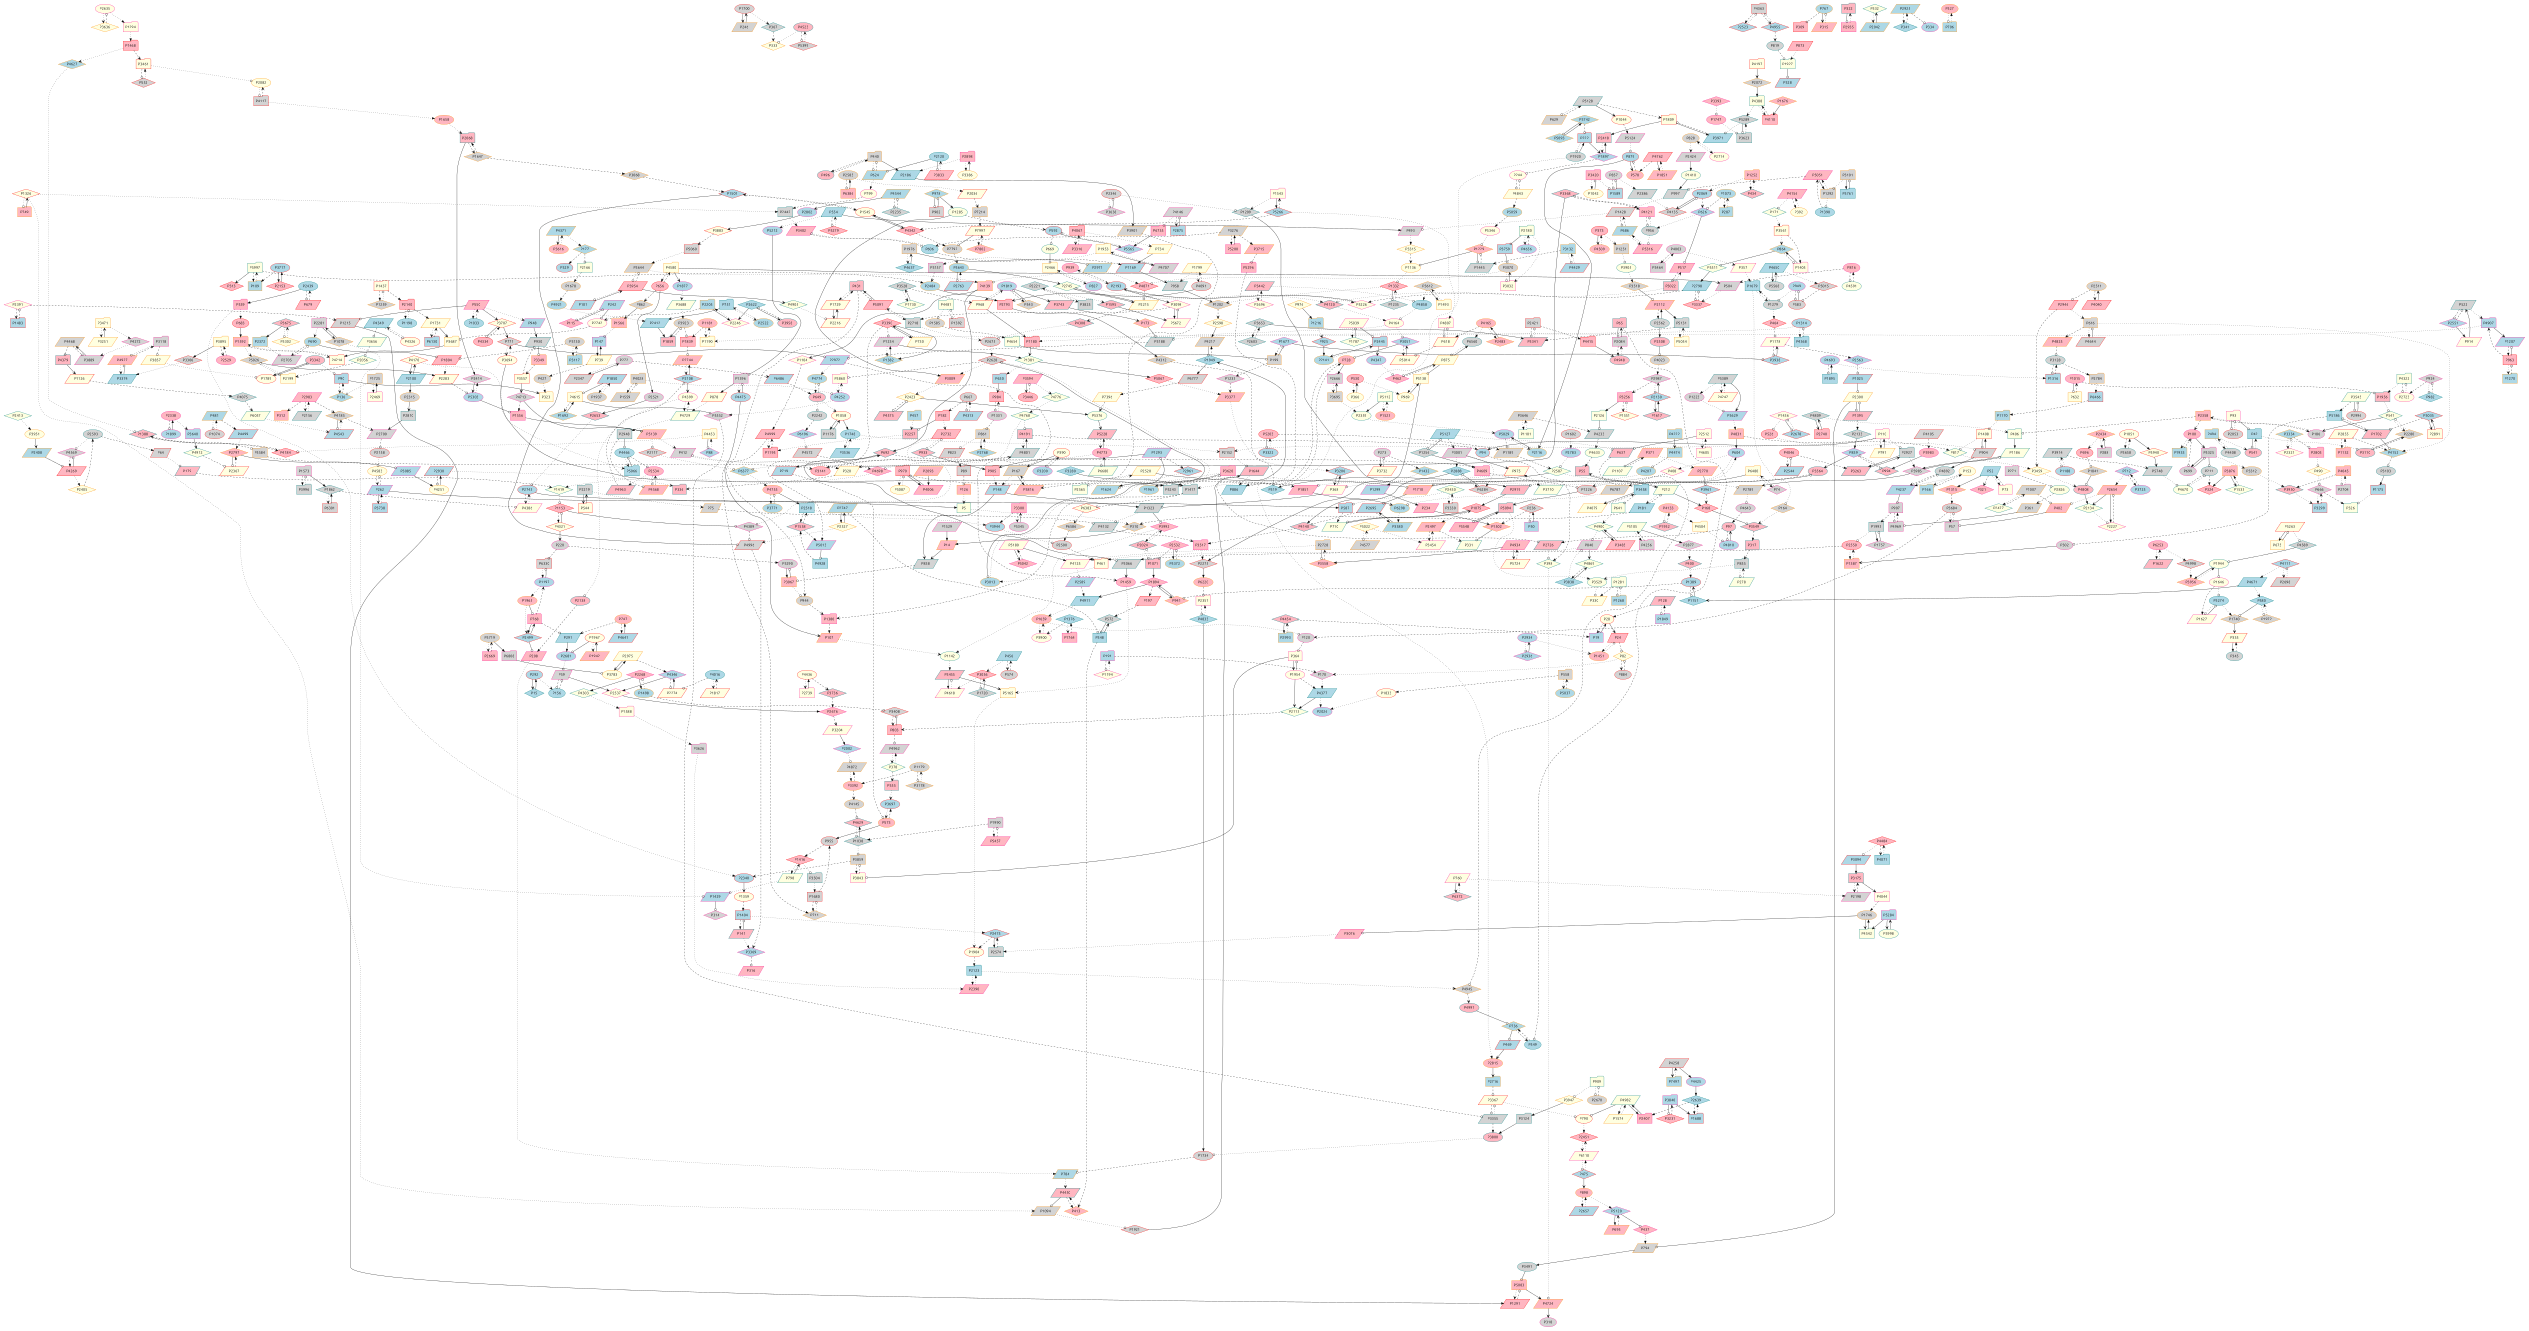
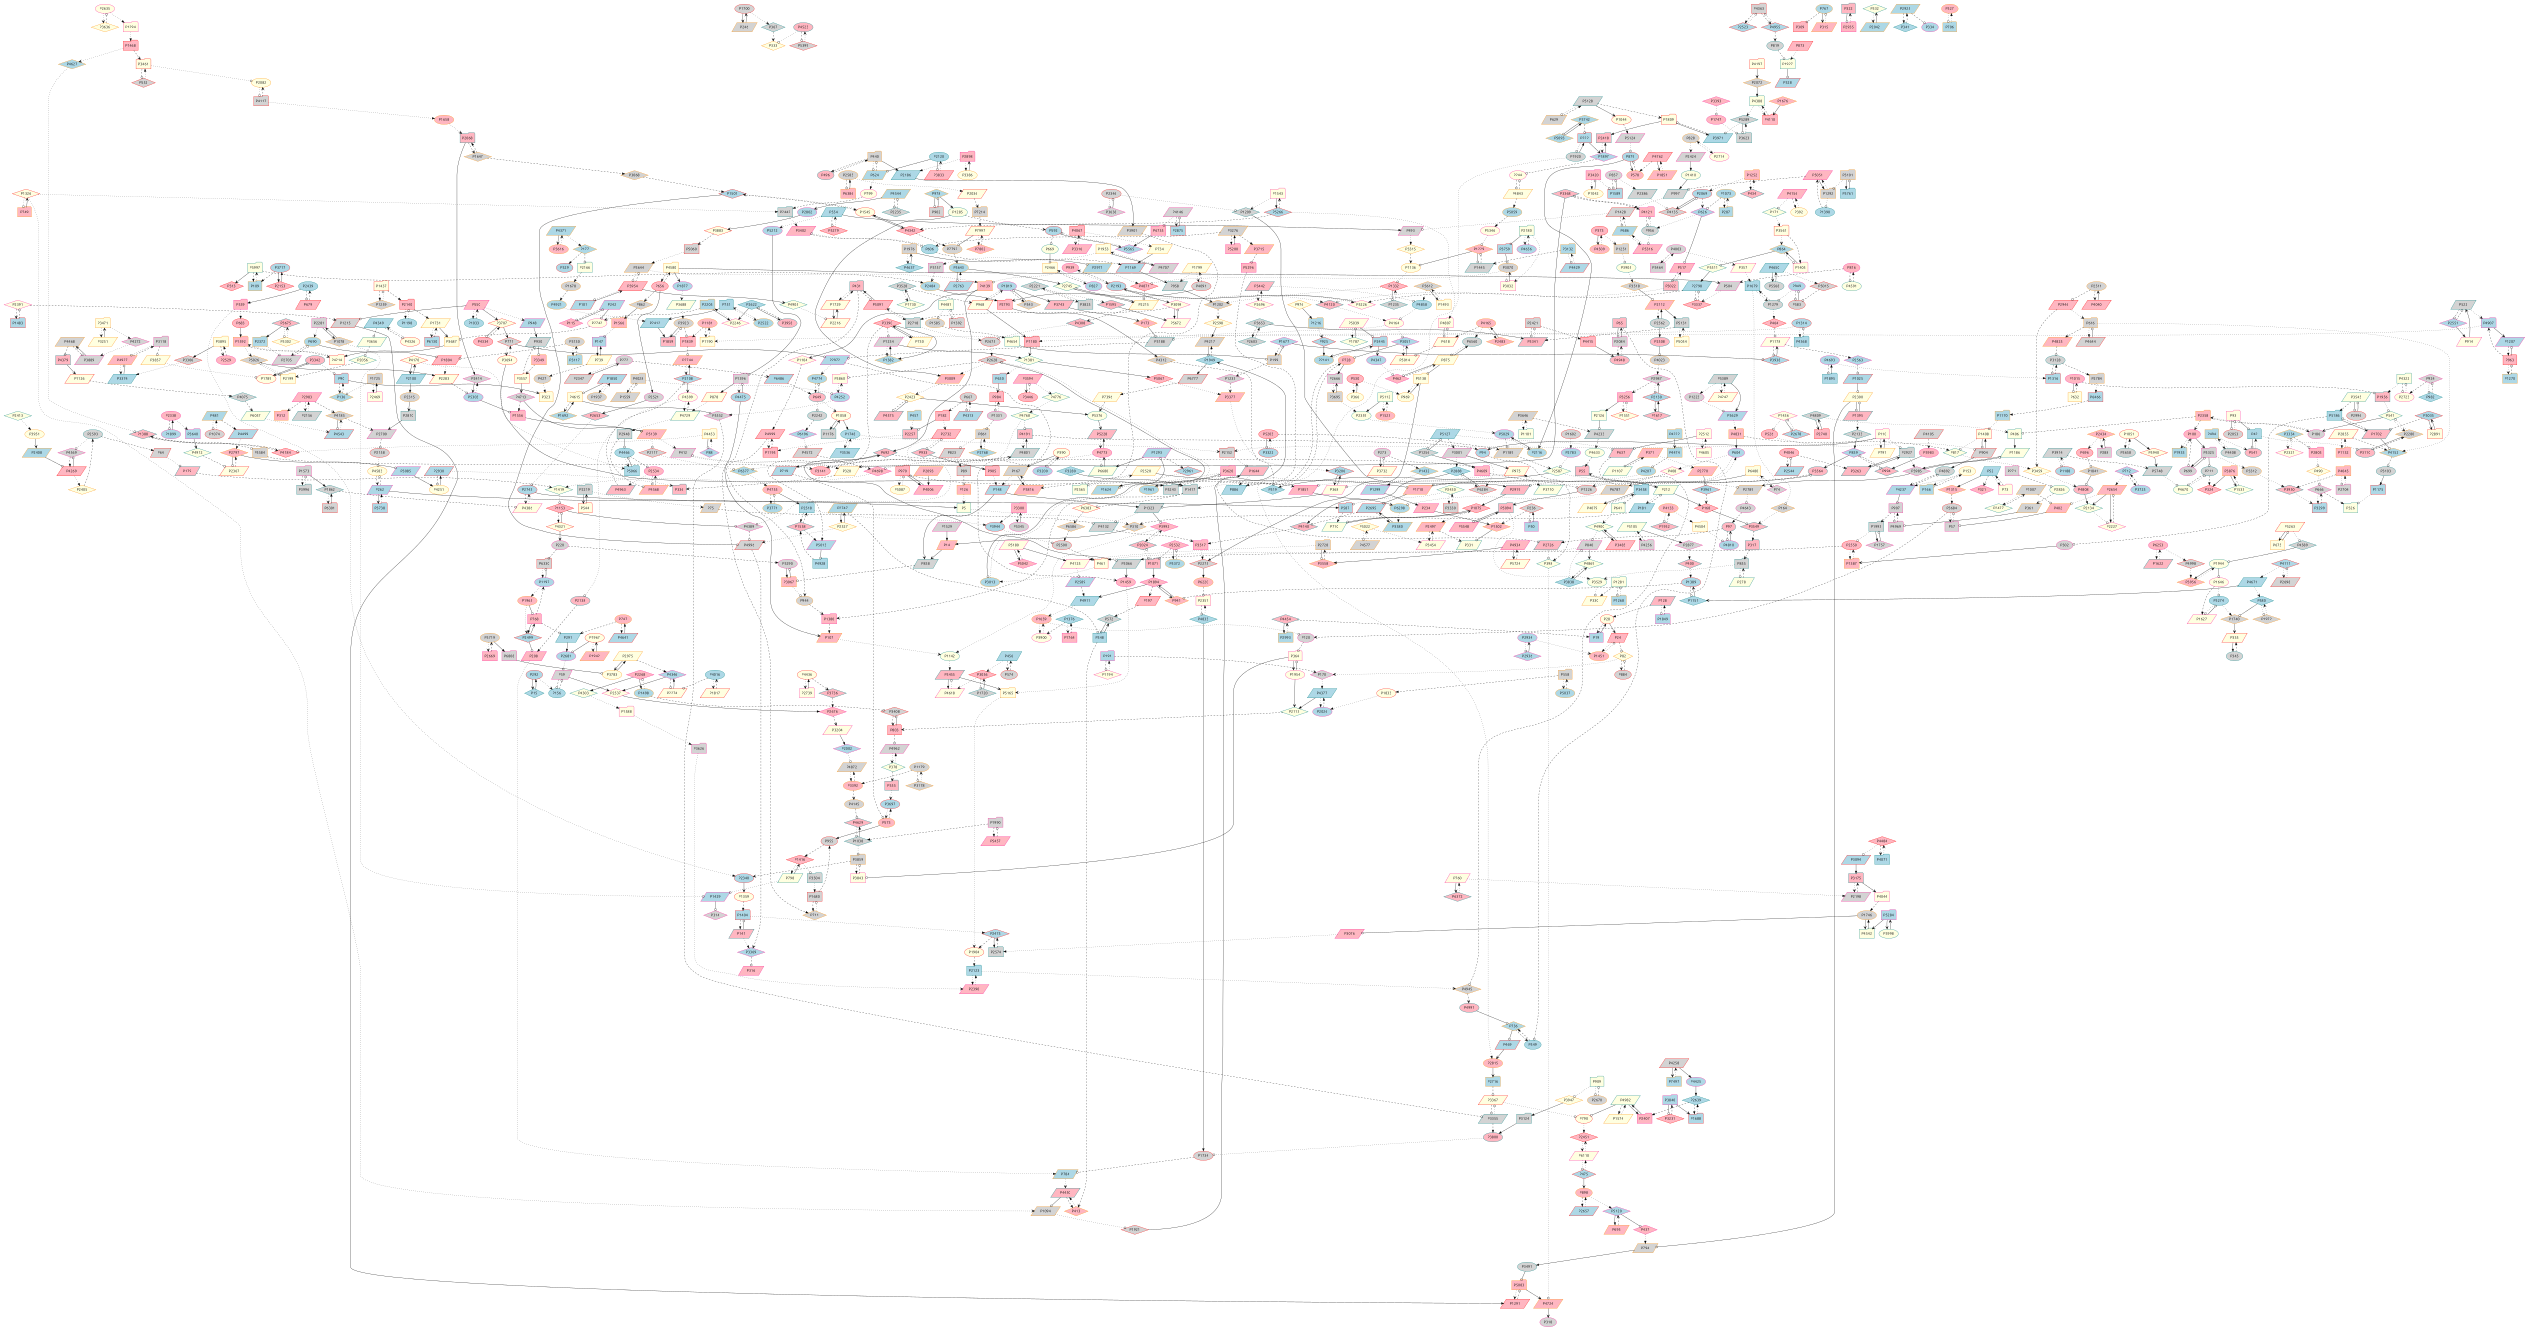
(1109, 458) -> (1131, 462)
(1307, 683) -> (1324, 704)
